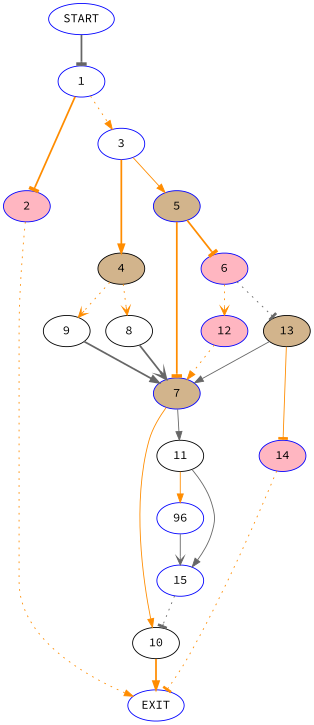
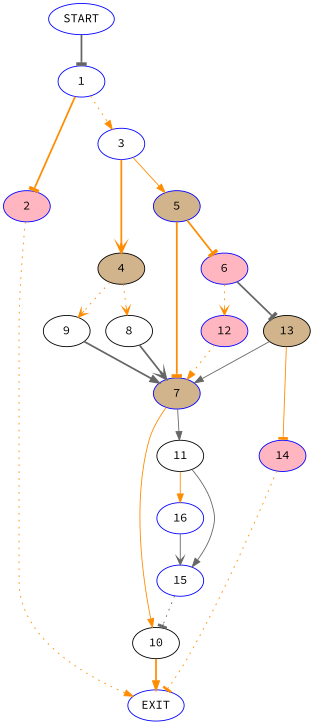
(121, 202) -> (121, 202)
(254, 298) -> (254, 298)
(180, 518) -> (180, 518)
